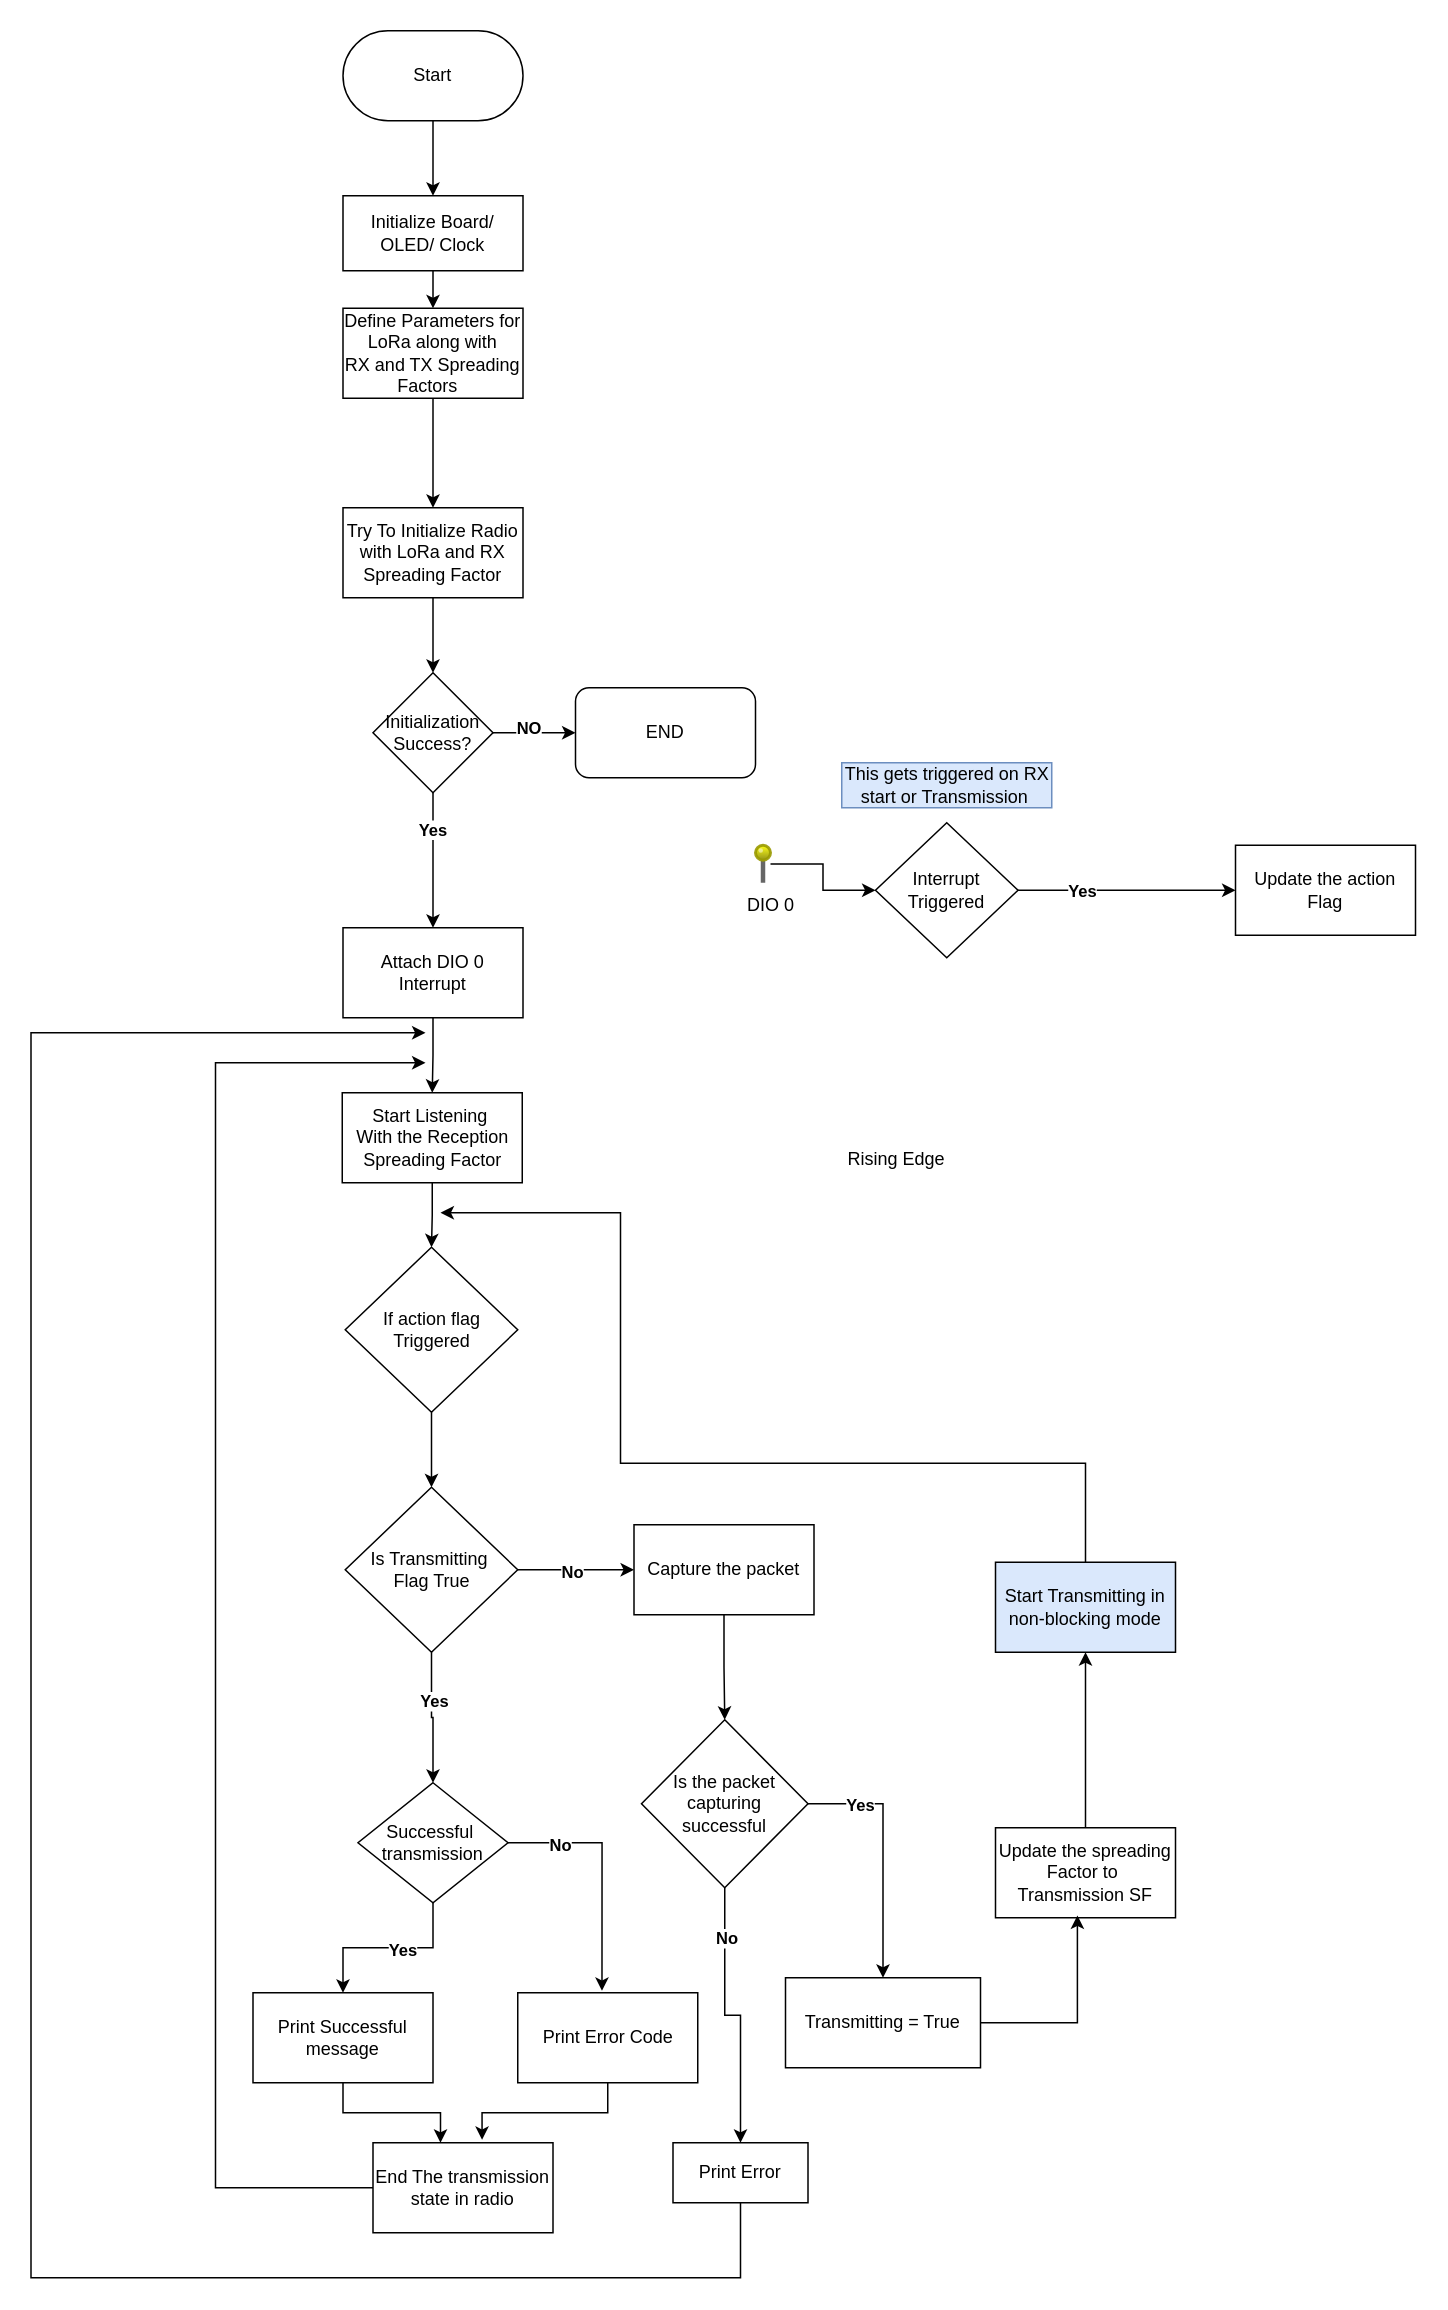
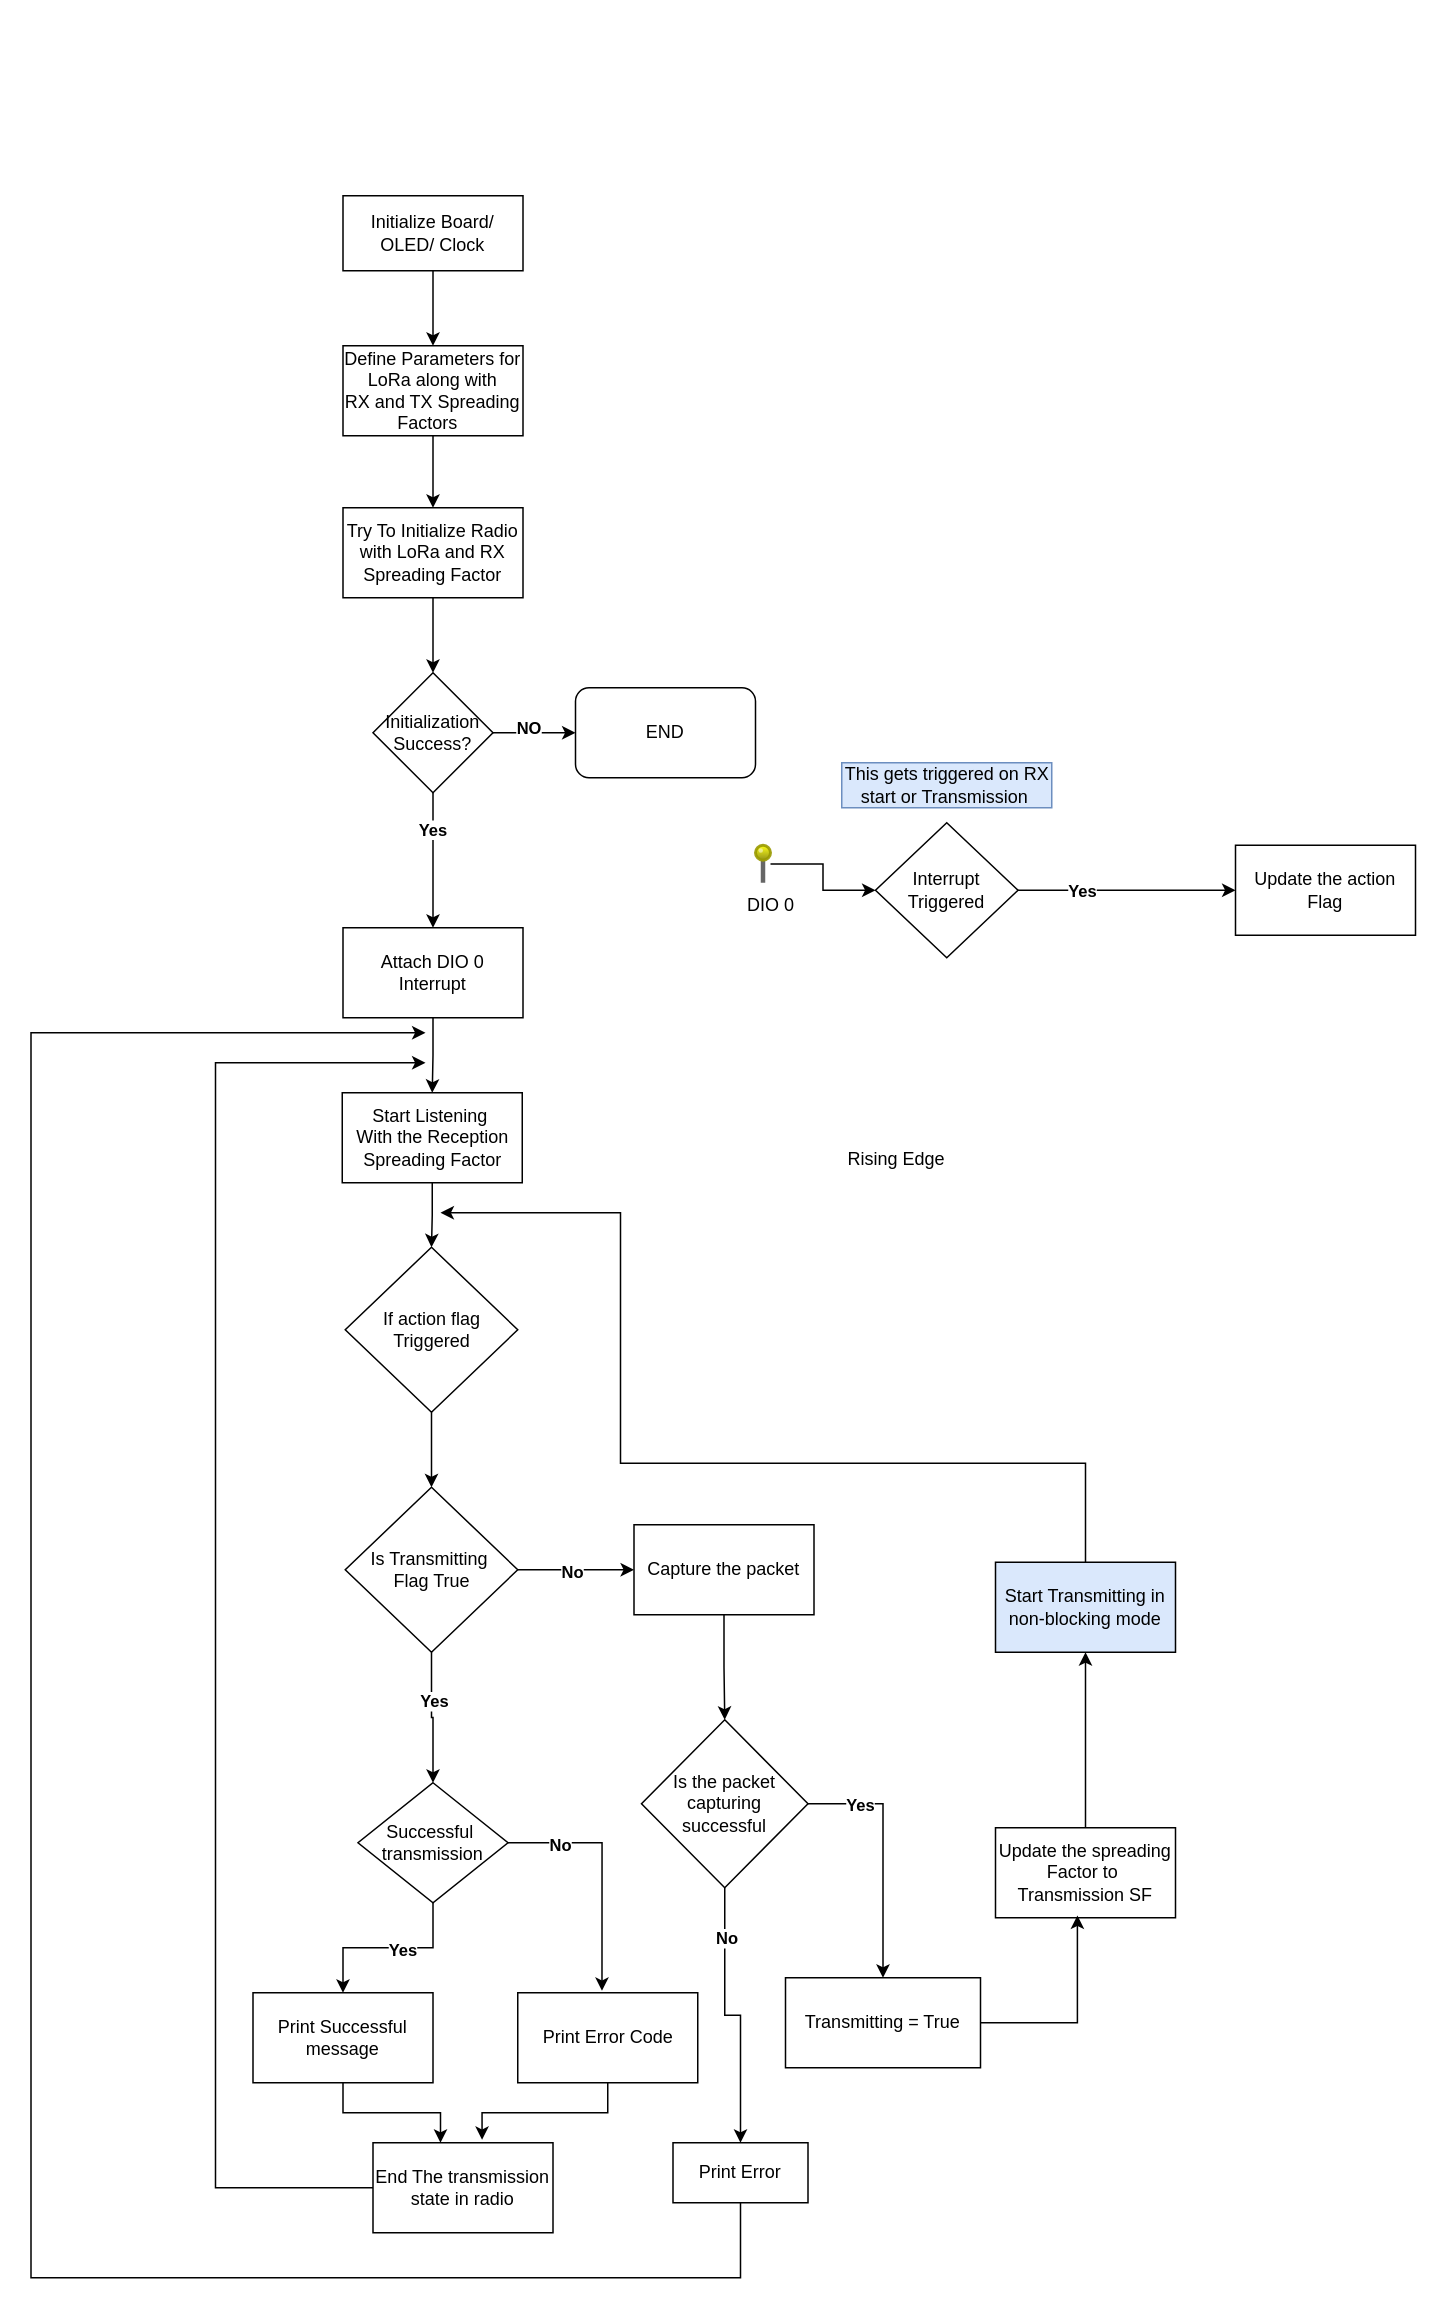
(433, 76) -> none
(433, 153) -> none
(433, 353) -> (433, 391)
